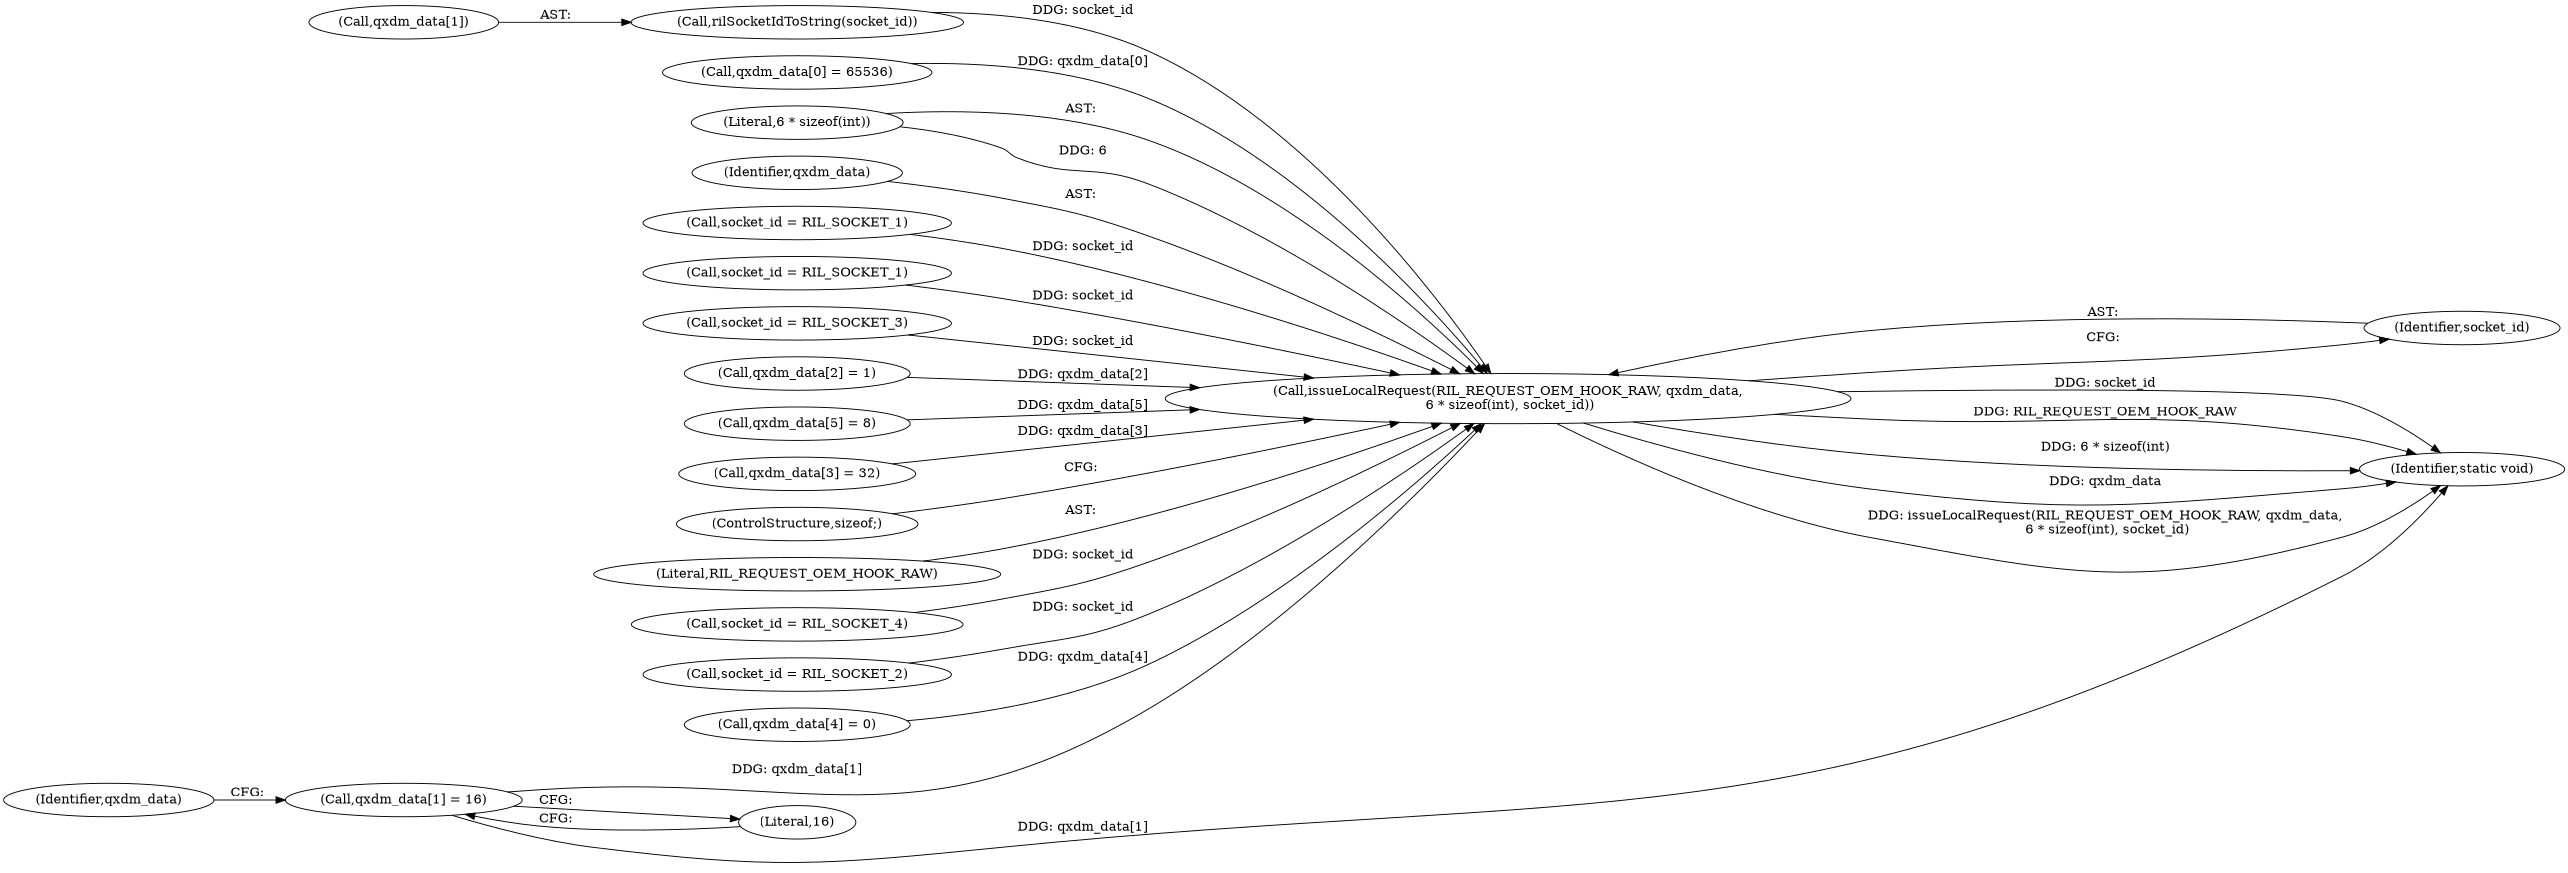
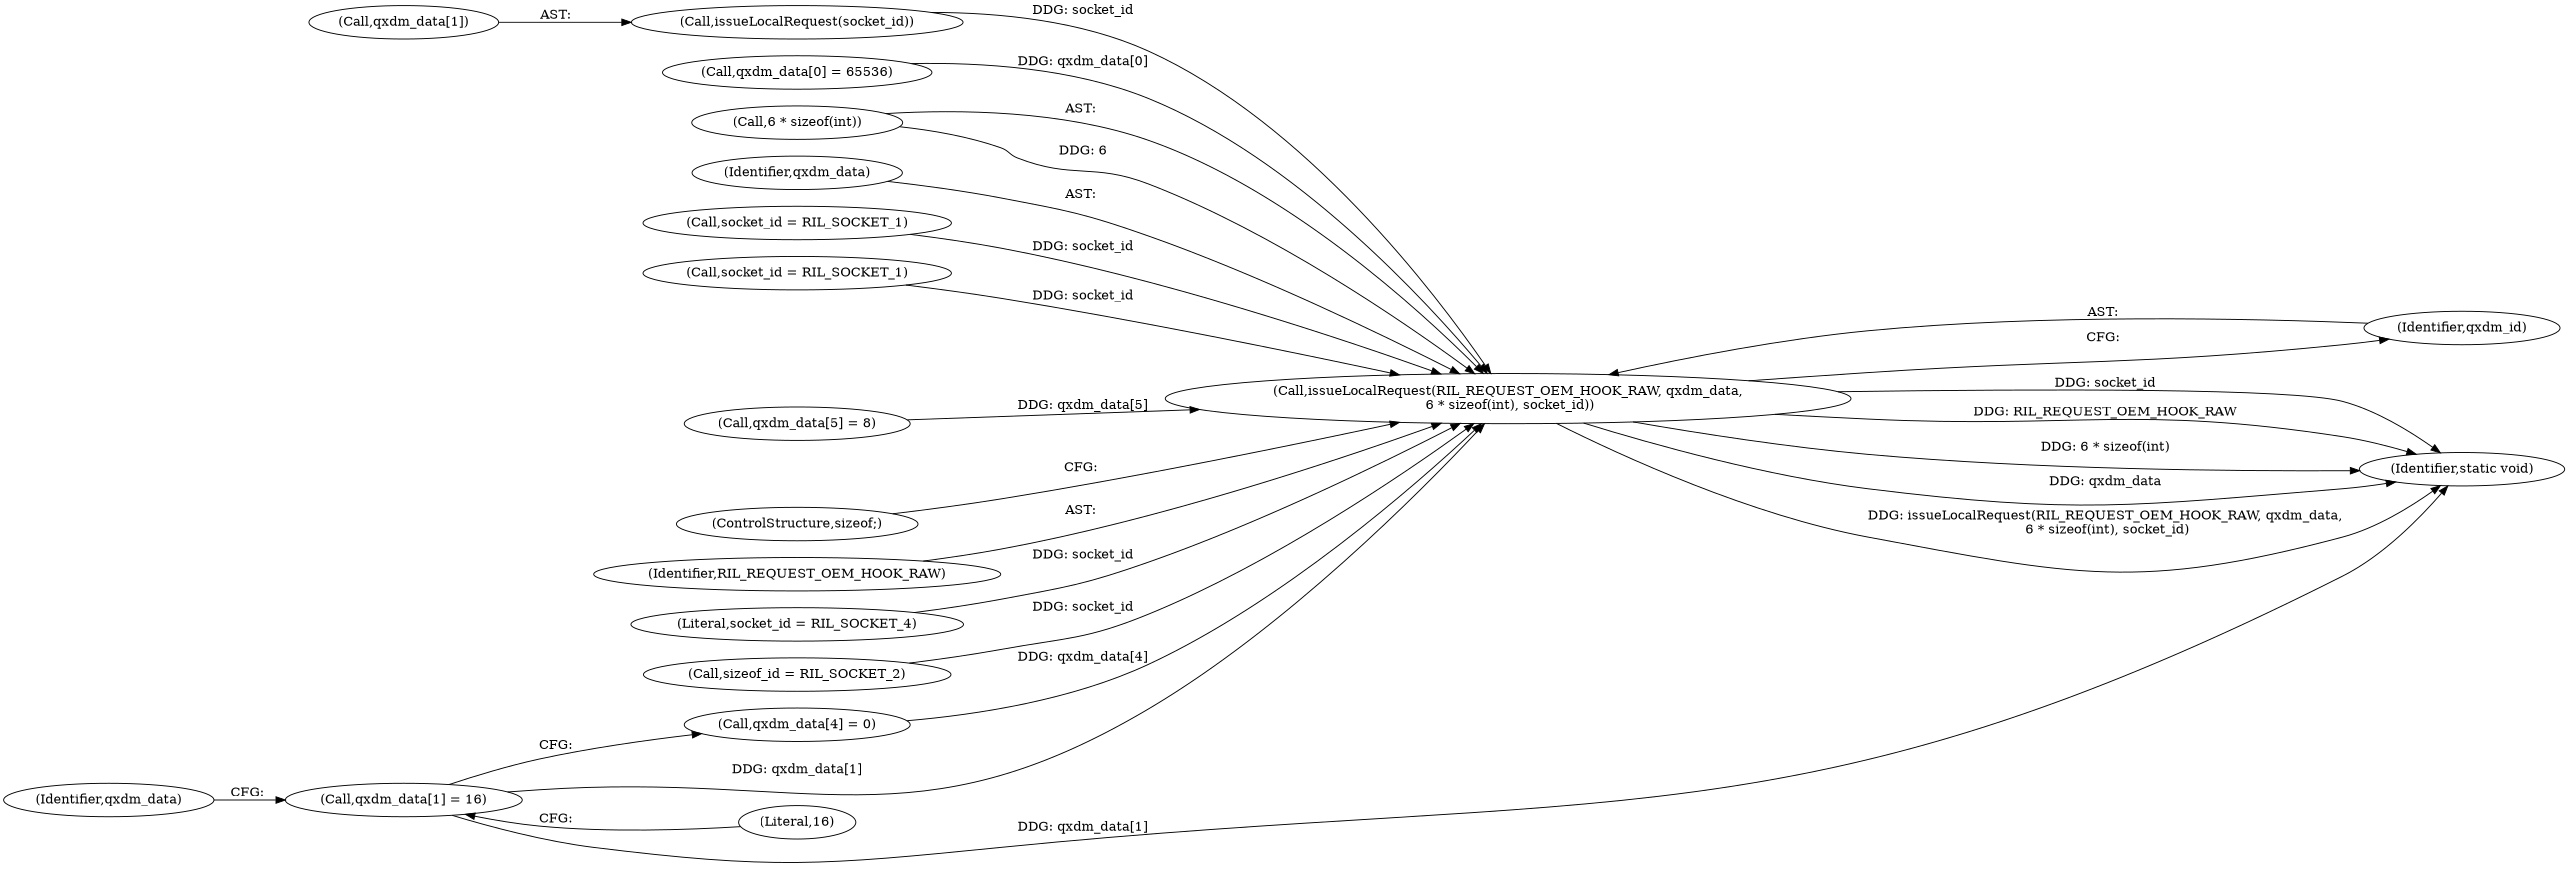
(797, 22) -> (797, 22)
(797, 123) -> (797, 123)
(797, 323) -> none
(2462, 328) -> (2462, 328)
(797, 374) -> none
(797, 474) -> none
(797, 574) -> (797, 574)
(797, 624) -> (797, 624)
(797, 675) -> (797, 675)
(622, 812) -> (569, 753)
